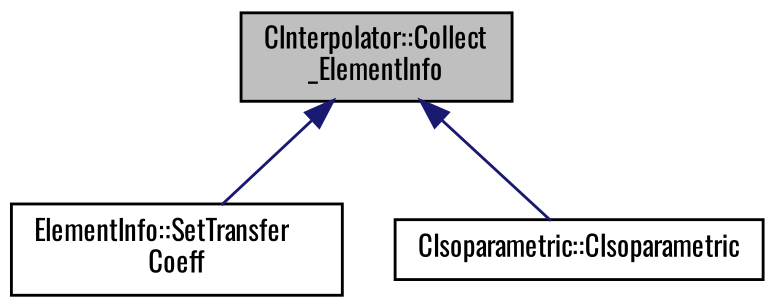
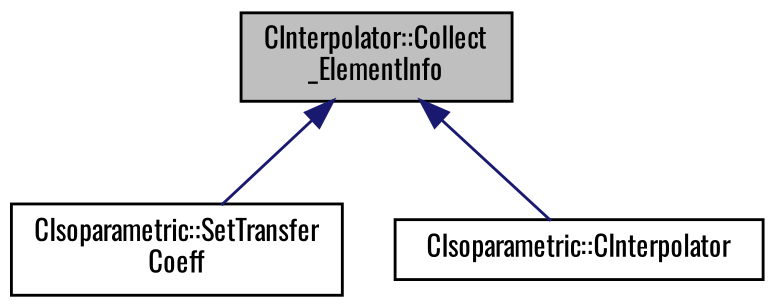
(177, 250) -> (177, 250)
(579, 250) -> (579, 250)
